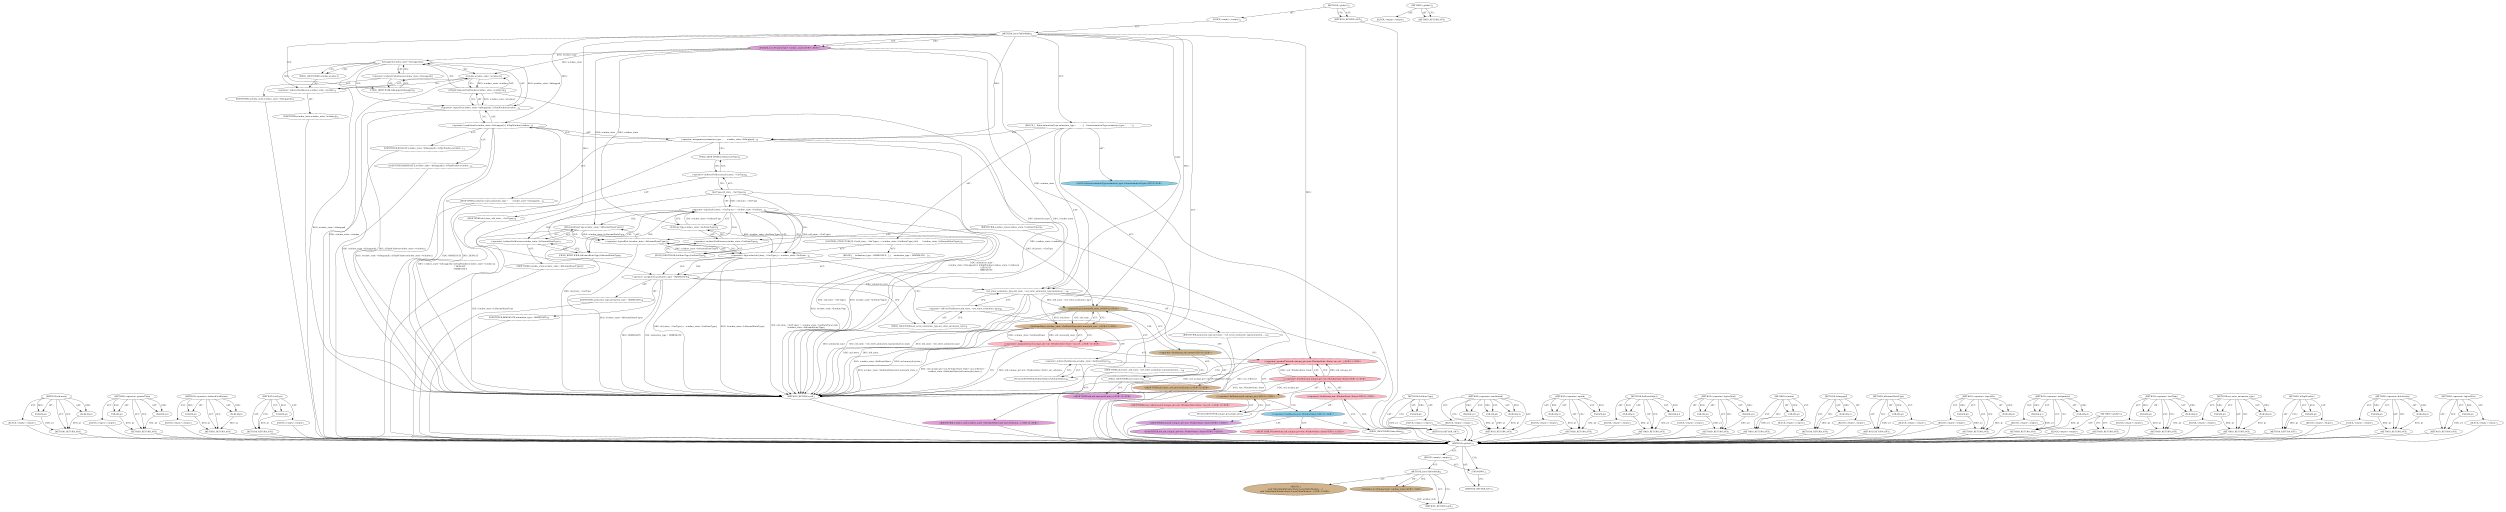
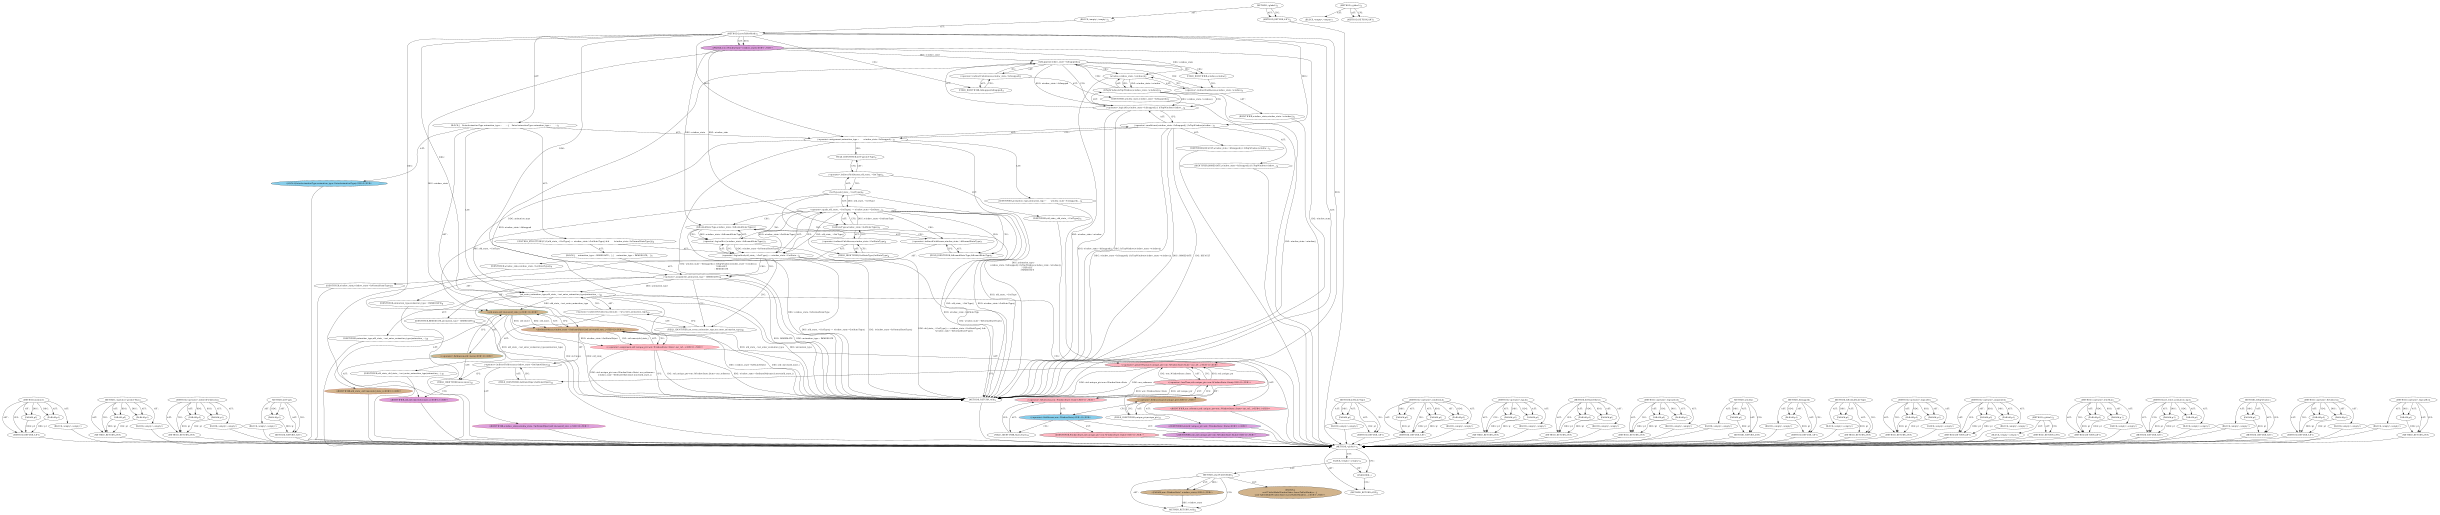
(870, 234) -> (619, 261)
